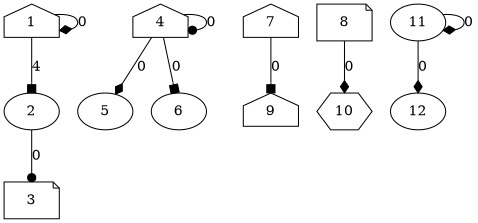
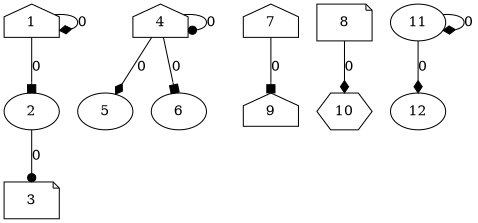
(37, 67) -> (37, 67)
